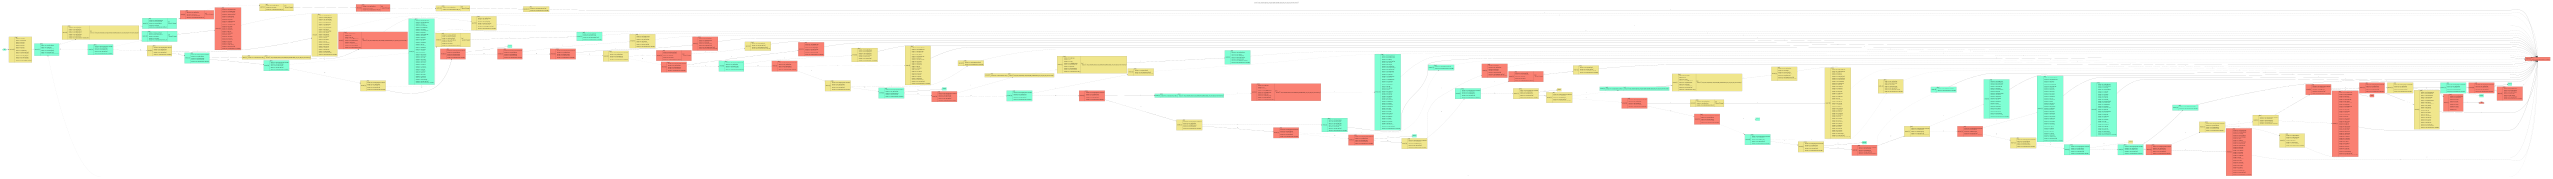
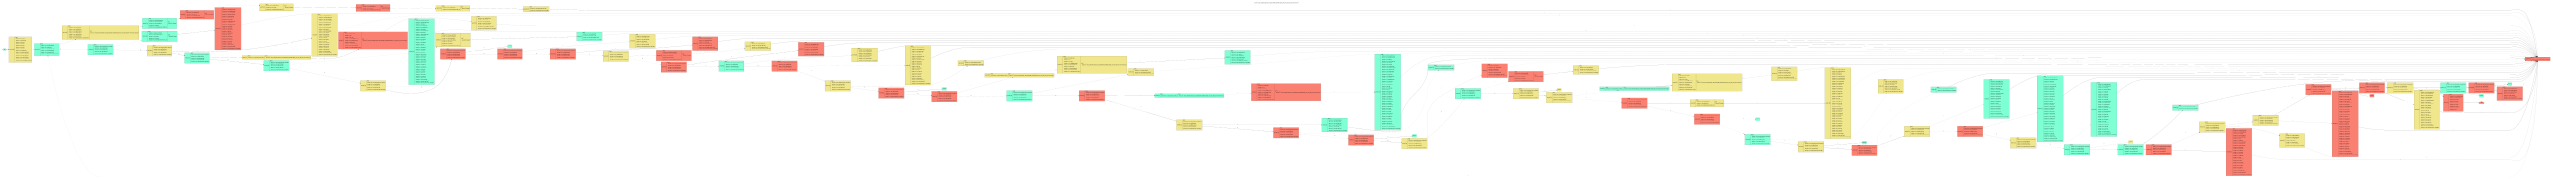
(891, 93) -> (891, 93)
